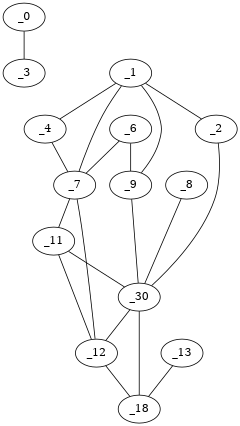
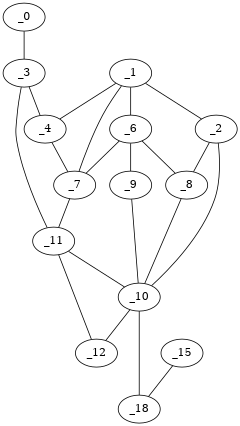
none -> (35, 101)
(161, 129) -> (131, 101)
none -> (159, 157)
none -> (201, 157)
none -> (21, 159)
(87, 269) -> none
(139, 297) -> (139, 297)
(182, 353) -> (182, 353)
(118, 381) -> none
